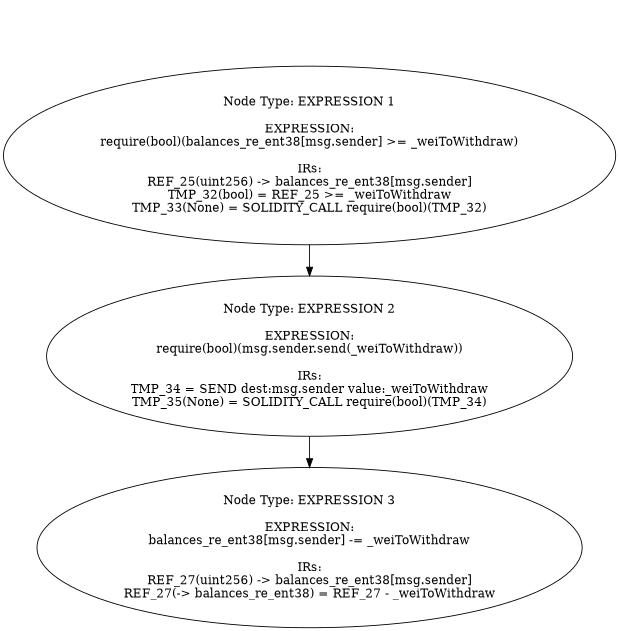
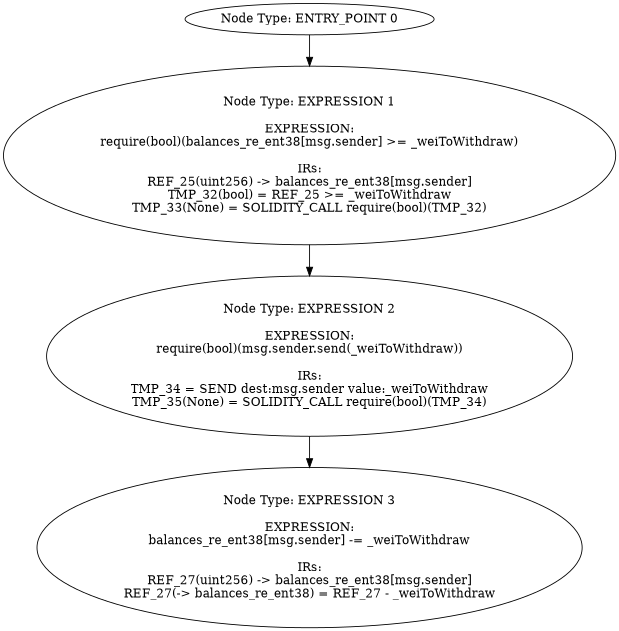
none -> (310, 19)
